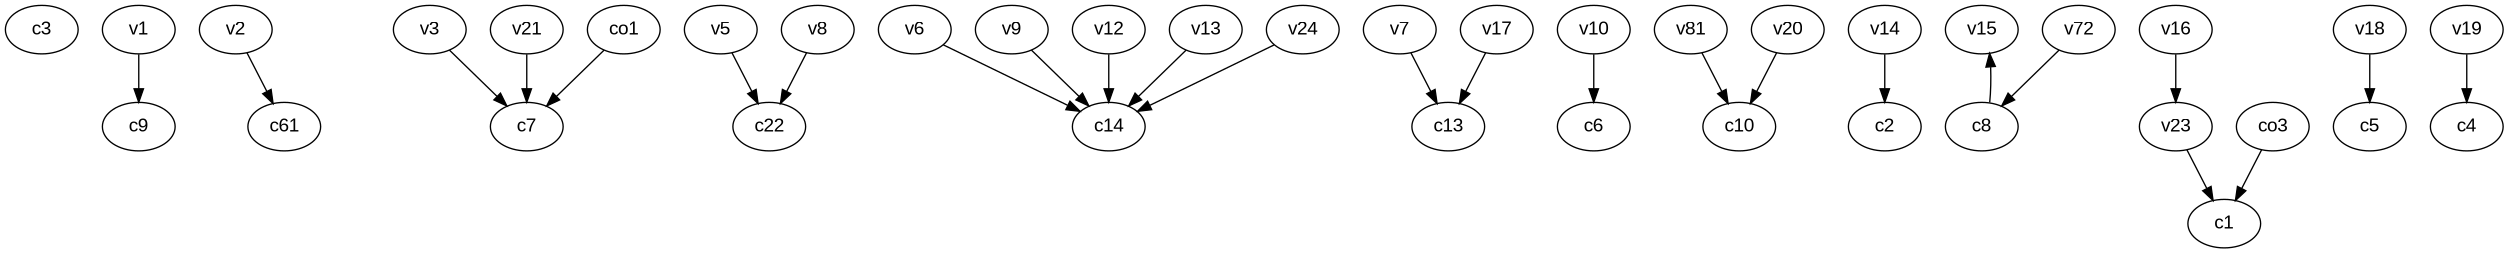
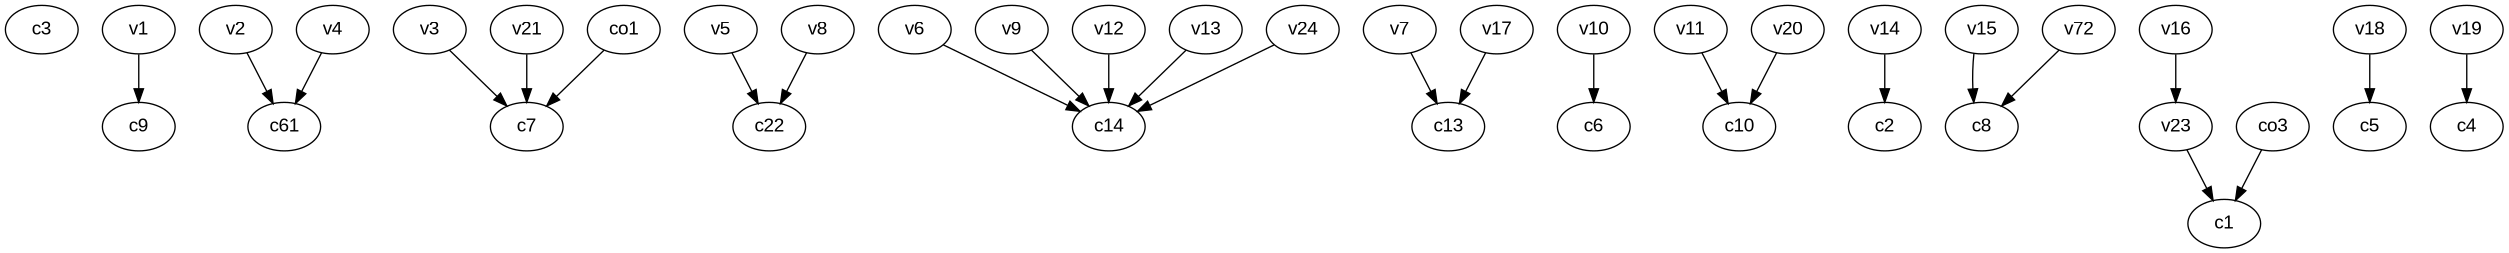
none -> (333, 30)
(1691, 30) -> (1691, 30)
(1991, 85) -> (1973, 71)
